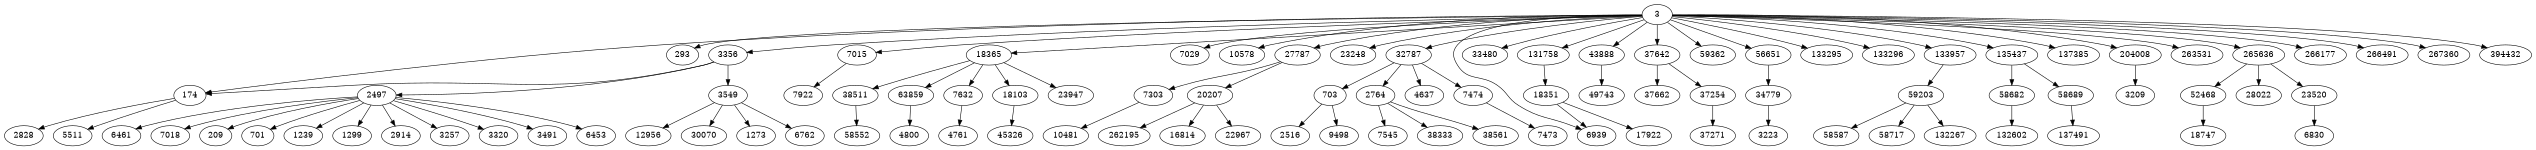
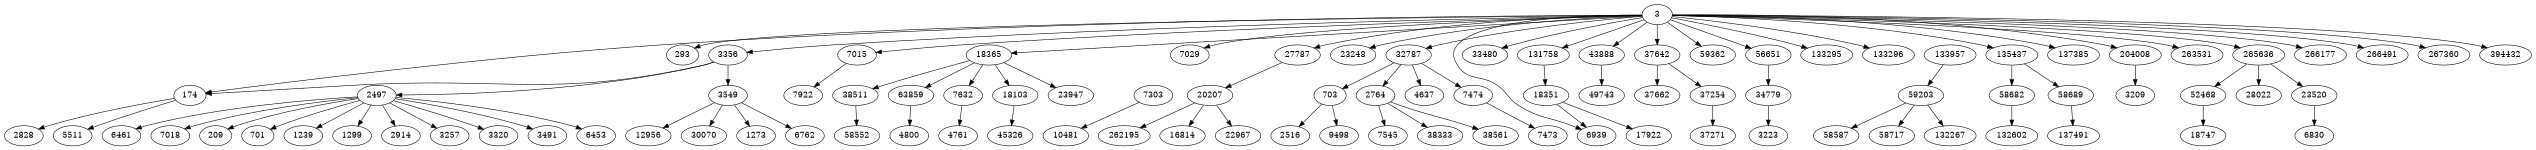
(1800, 26) -> none
(1242, 55) -> none
(1228, 75) -> none
